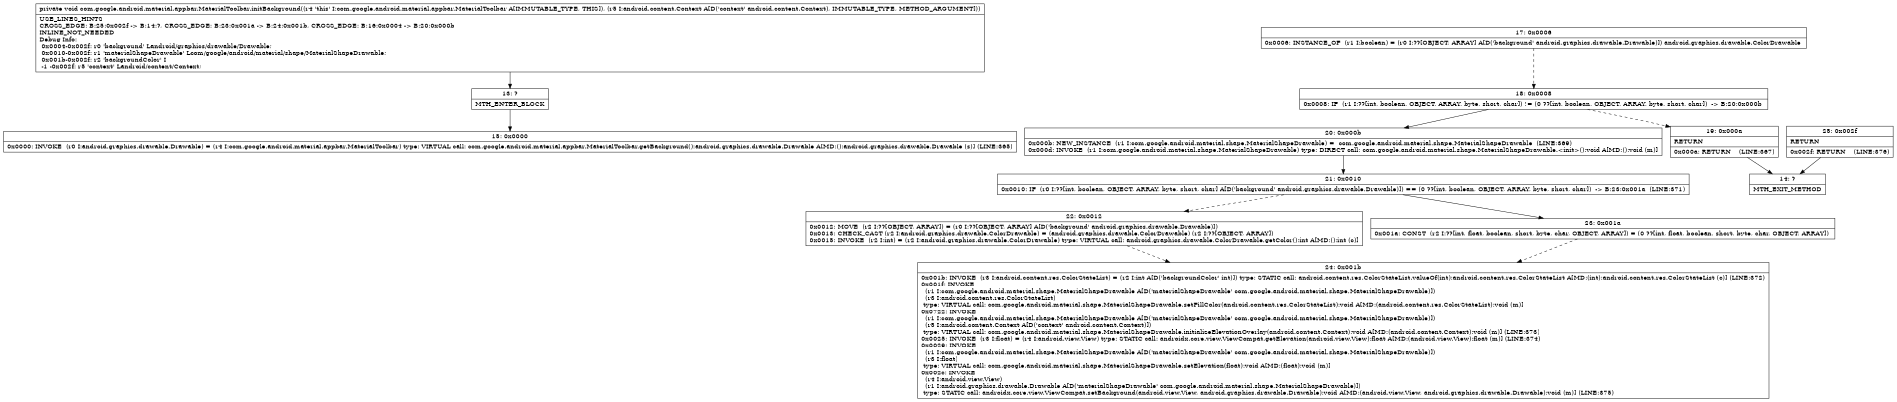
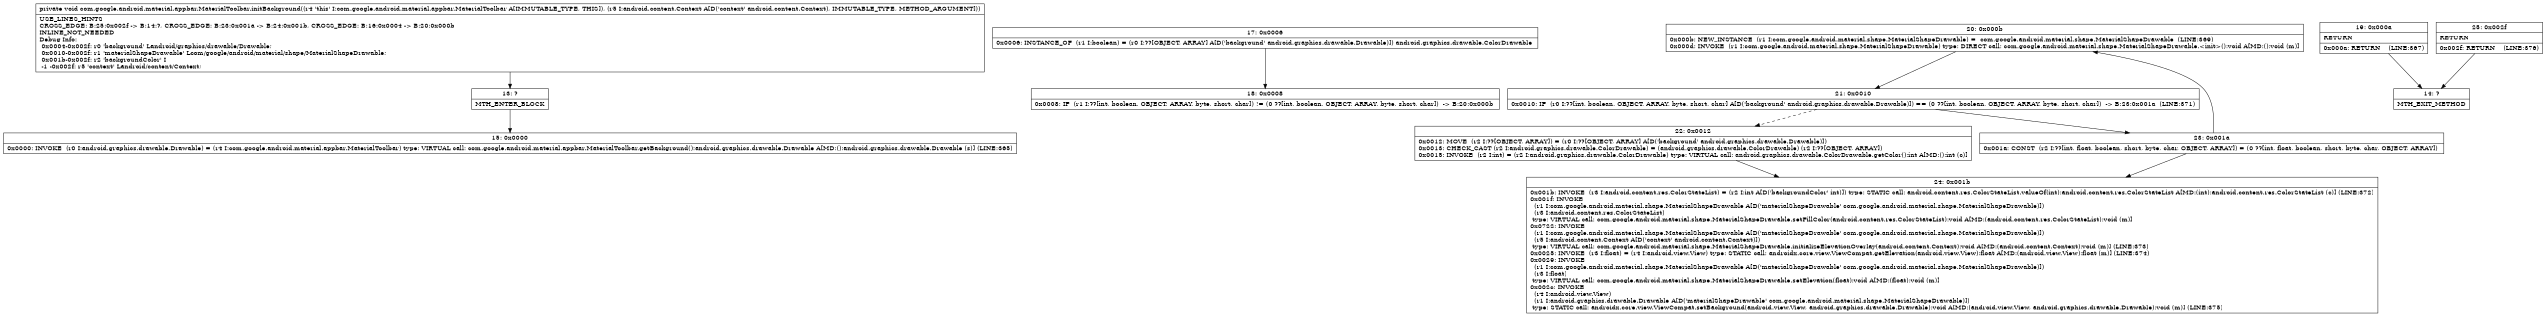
(1534, 66) -> (1265, 66)
(1627, 117) -> none
(1449, 118) -> (2175, 72)
(1549, 250) -> (2158, 165)
(1146, 253) -> (1755, 168)
